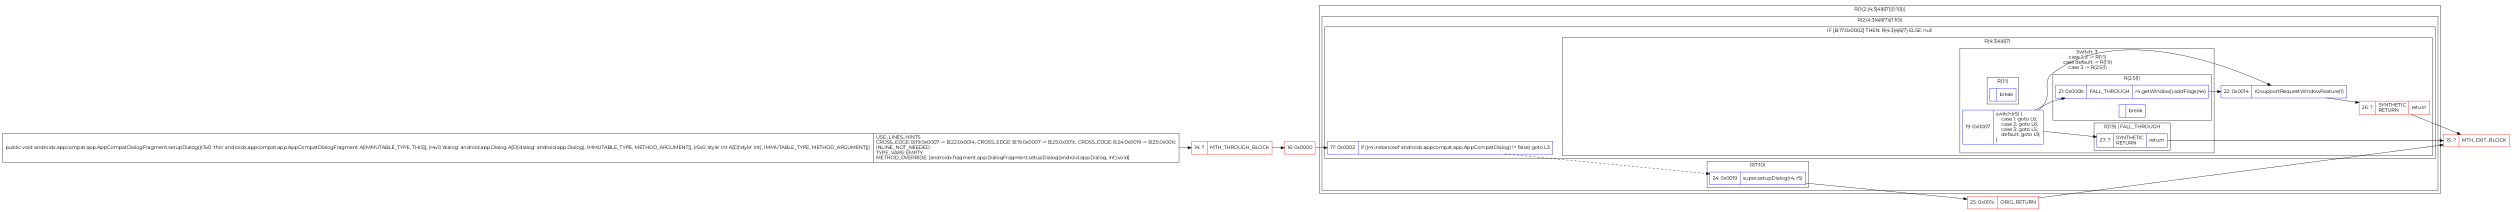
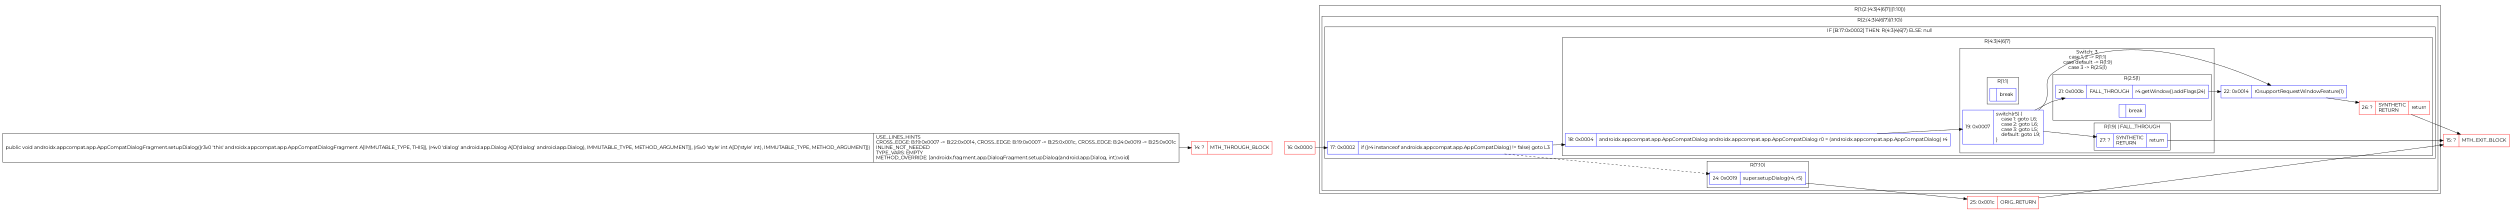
(2171, 91) -> (2170, 91)
none -> (1758, 140)
(1277, 148) -> none
